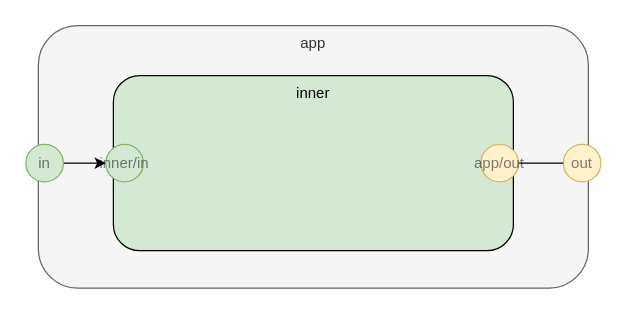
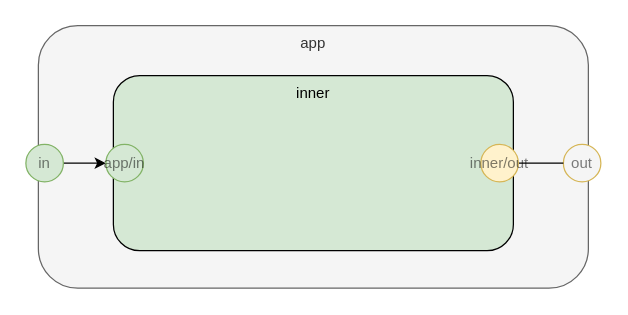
(124, 163) -> (124, 163)
(499, 163) -> (499, 163)
(582, 163) -> (582, 163)
